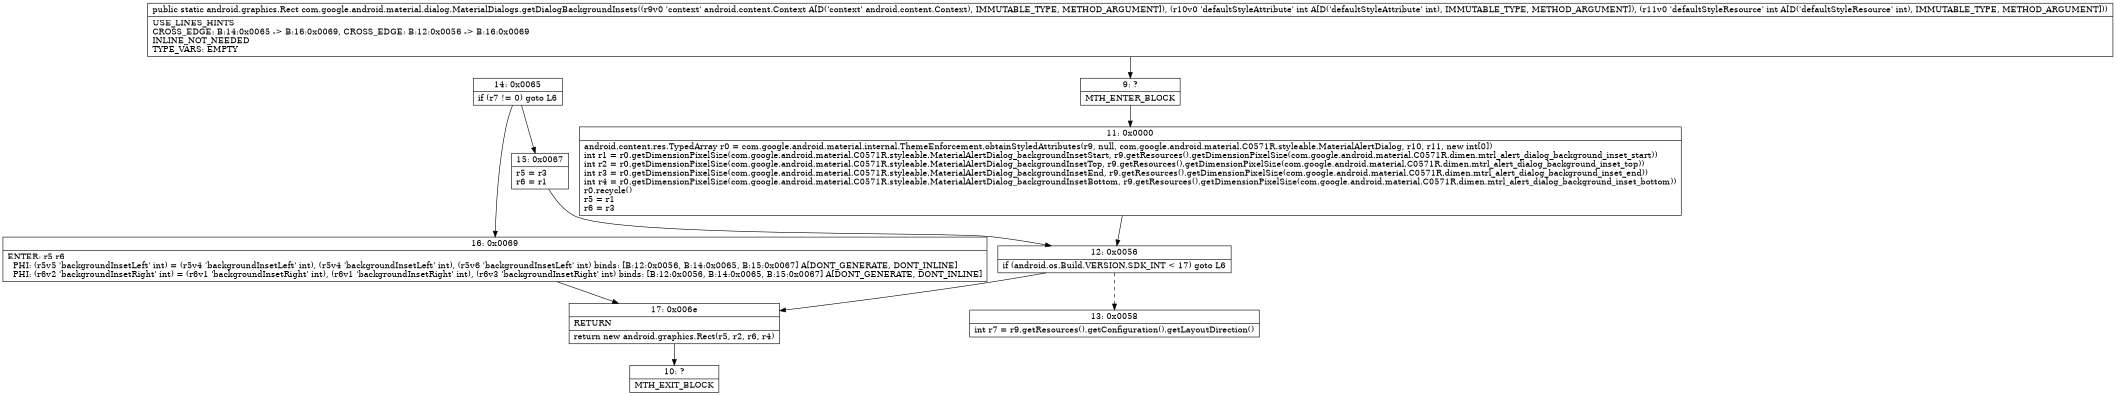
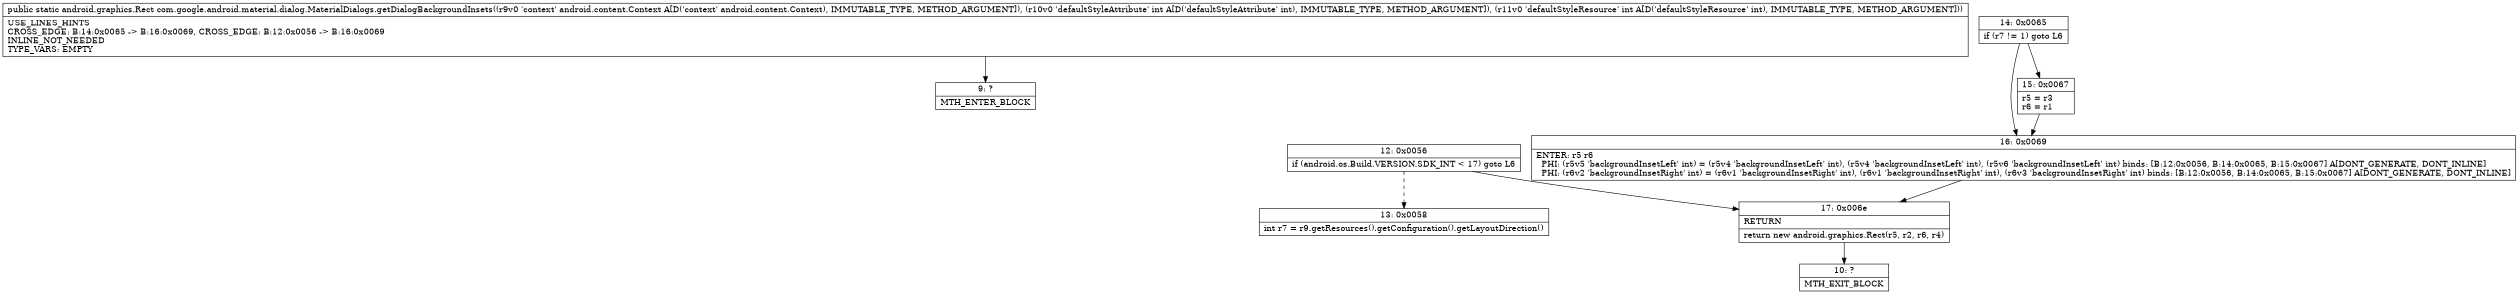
(518, 98) -> (2024, 36)
(1130, 171) -> none
(791, 232) -> (2037, 122)
